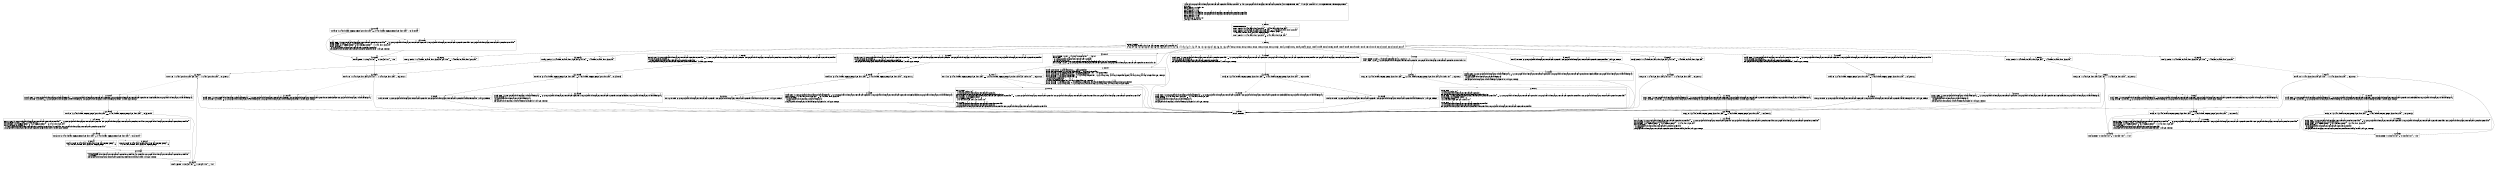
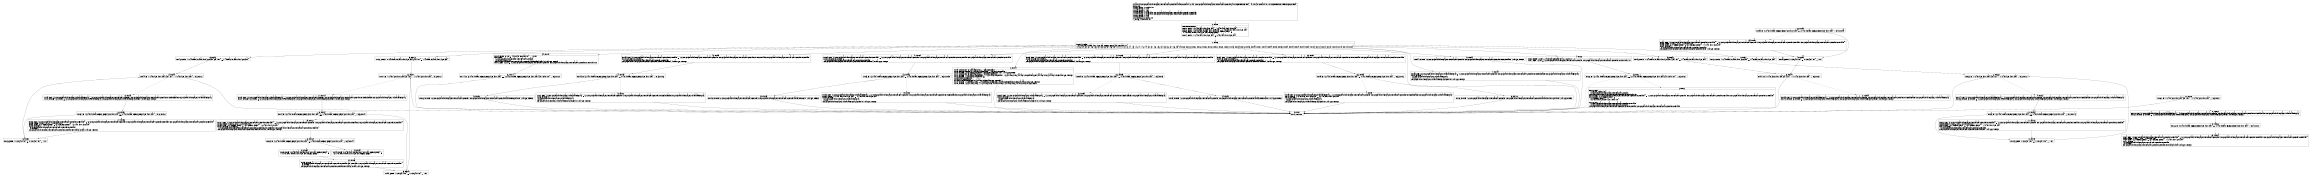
(1667, 59) -> none
(1049, 98) -> none
